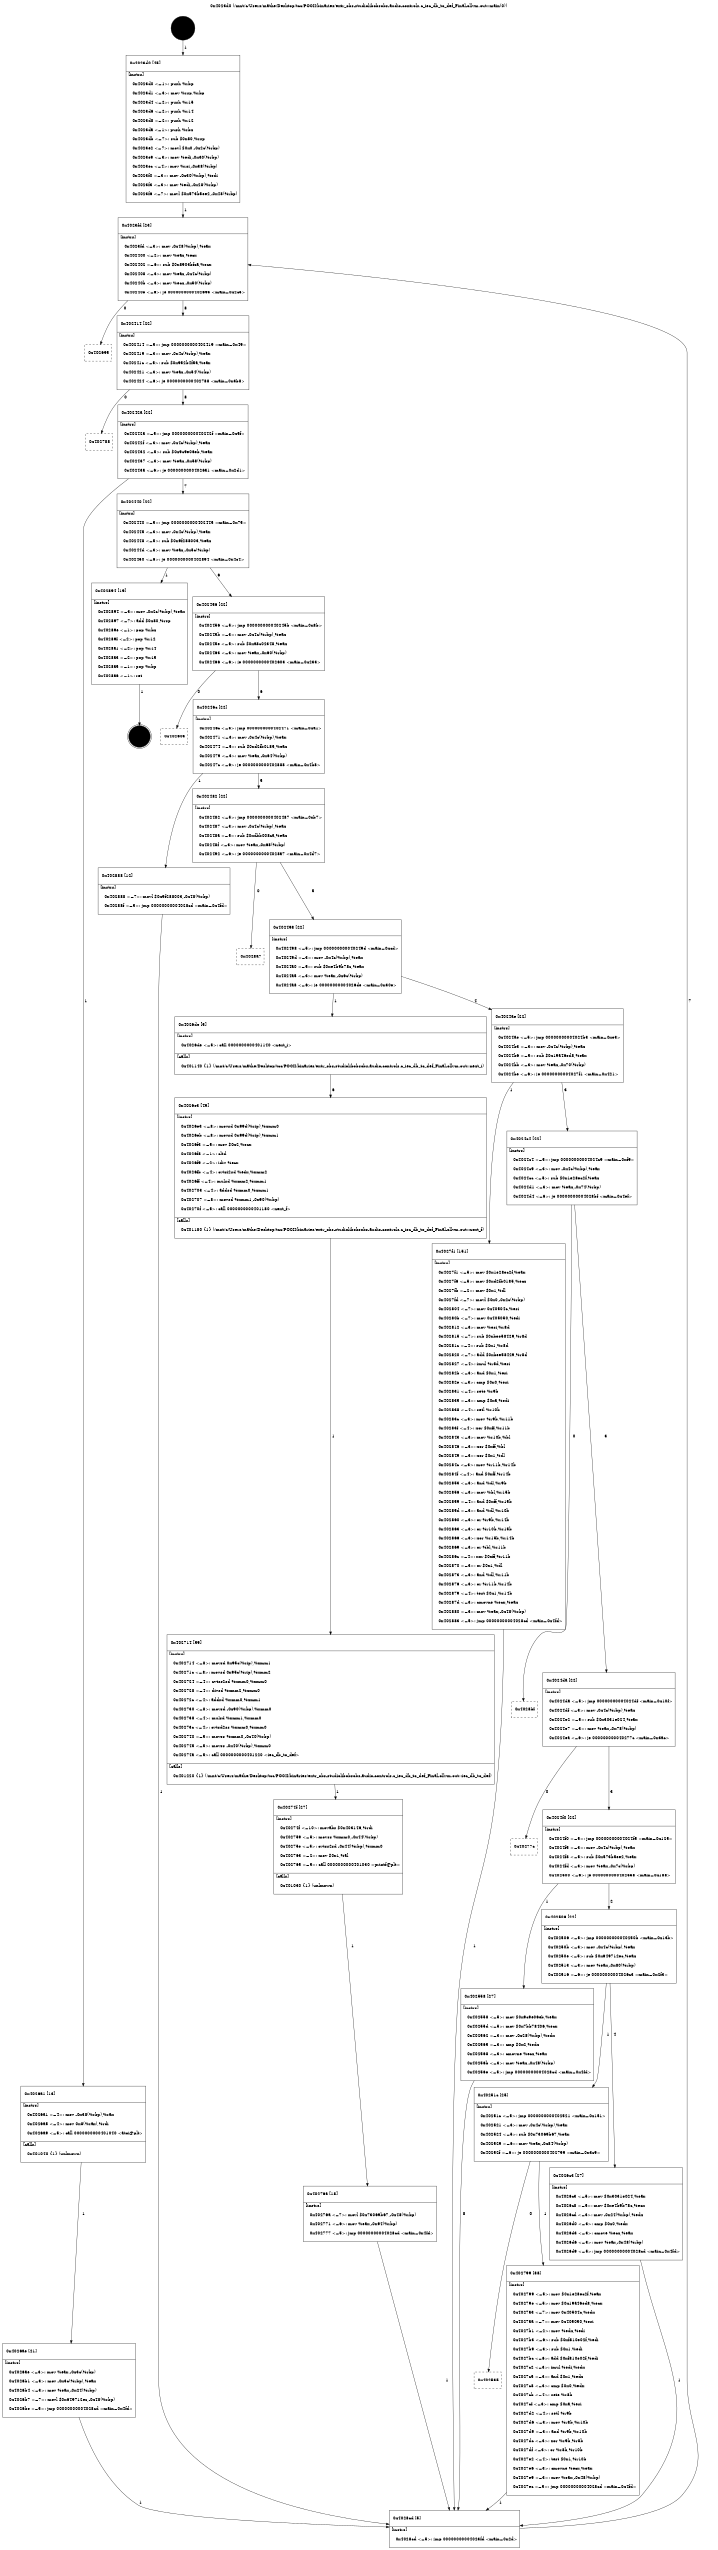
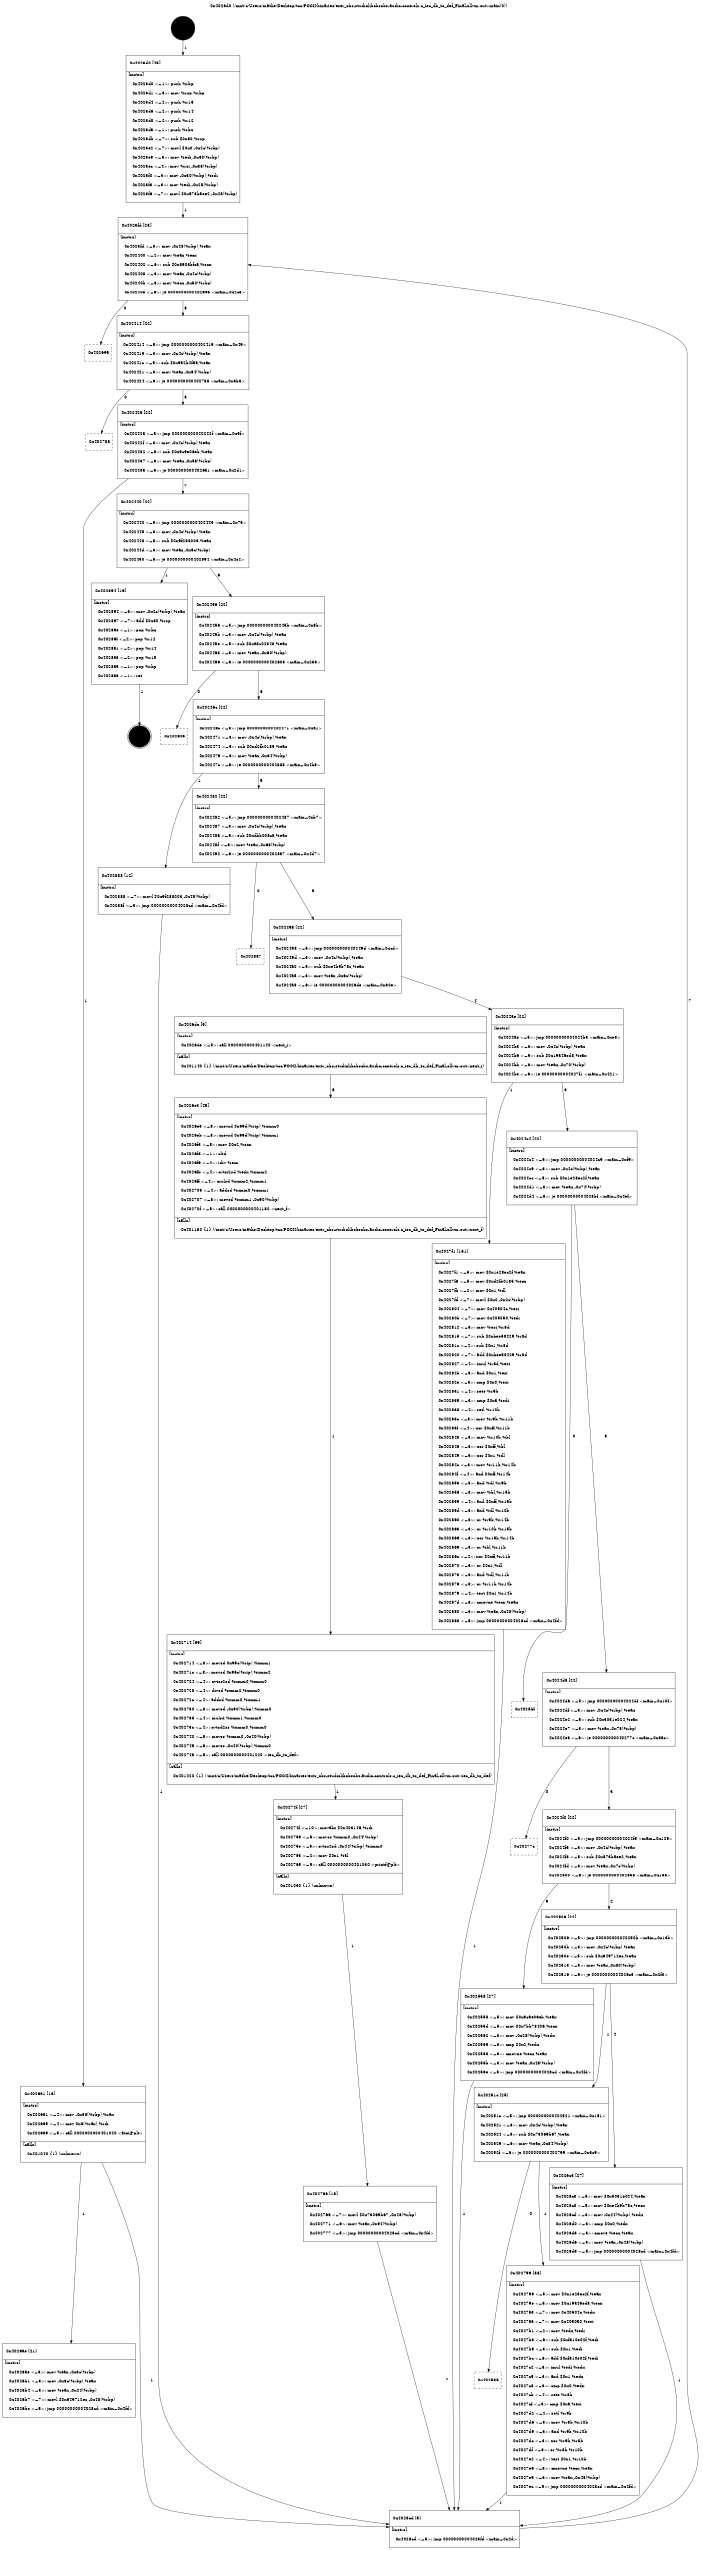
(333, 1004) -> none
(547, 1902) -> (547, 1902)
(463, 2214) -> (463, 2214)
(447, 2380) -> (447, 2380)
(208, 2517) -> (143, 2448)
